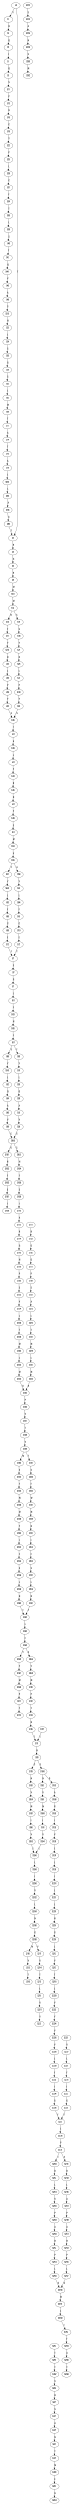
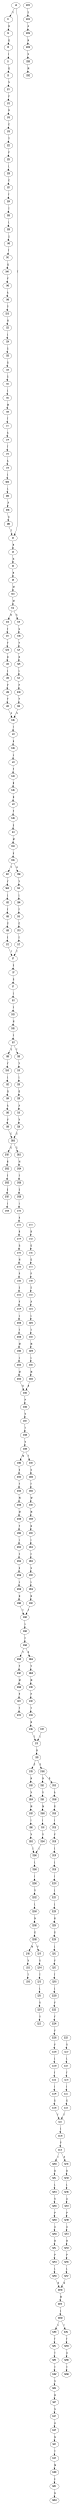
none -> (54, 2332)
